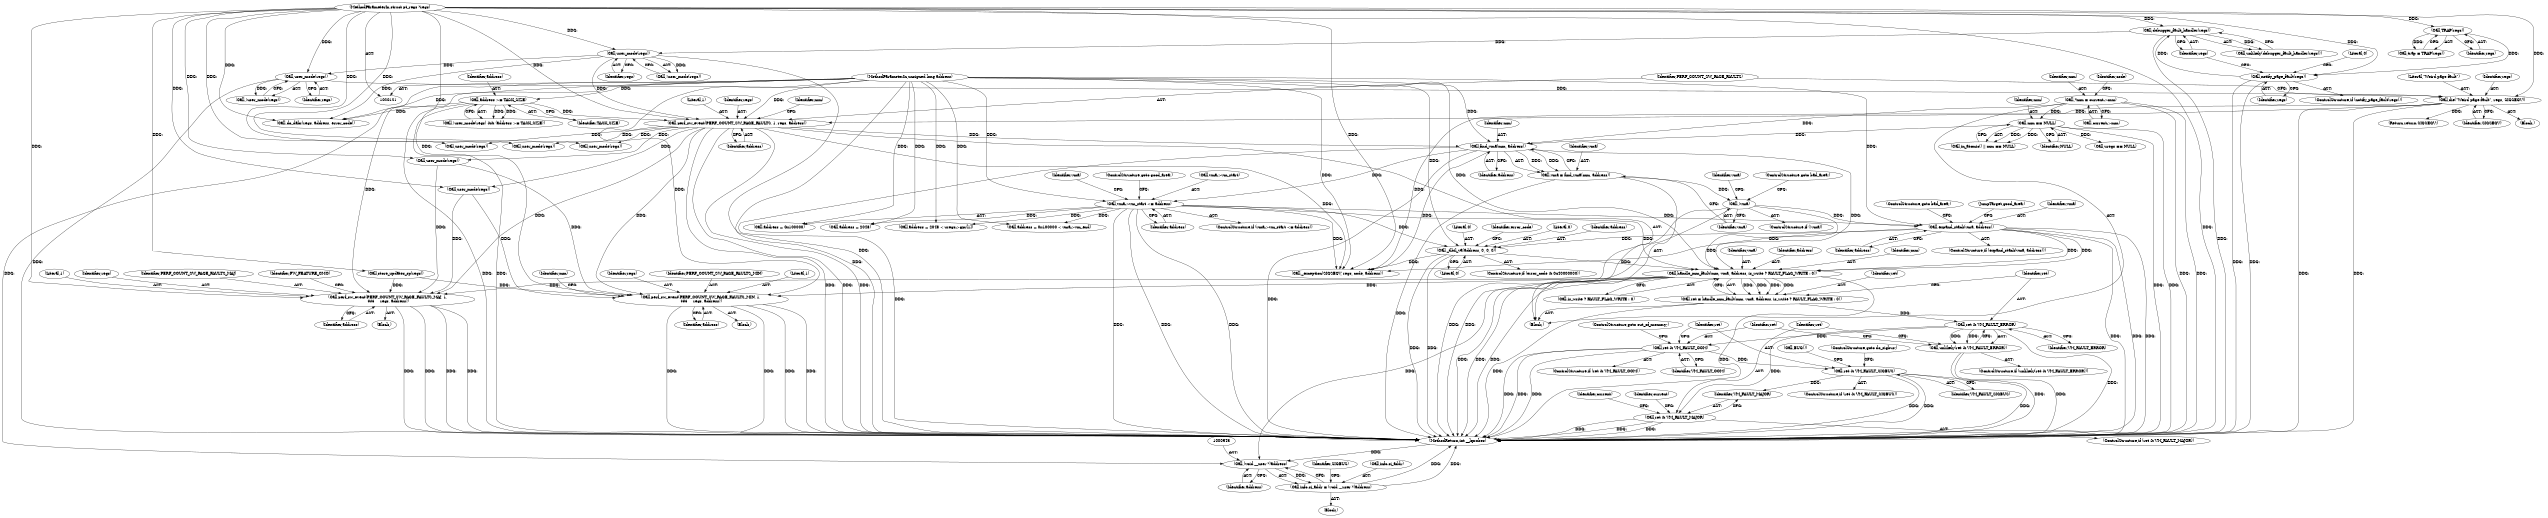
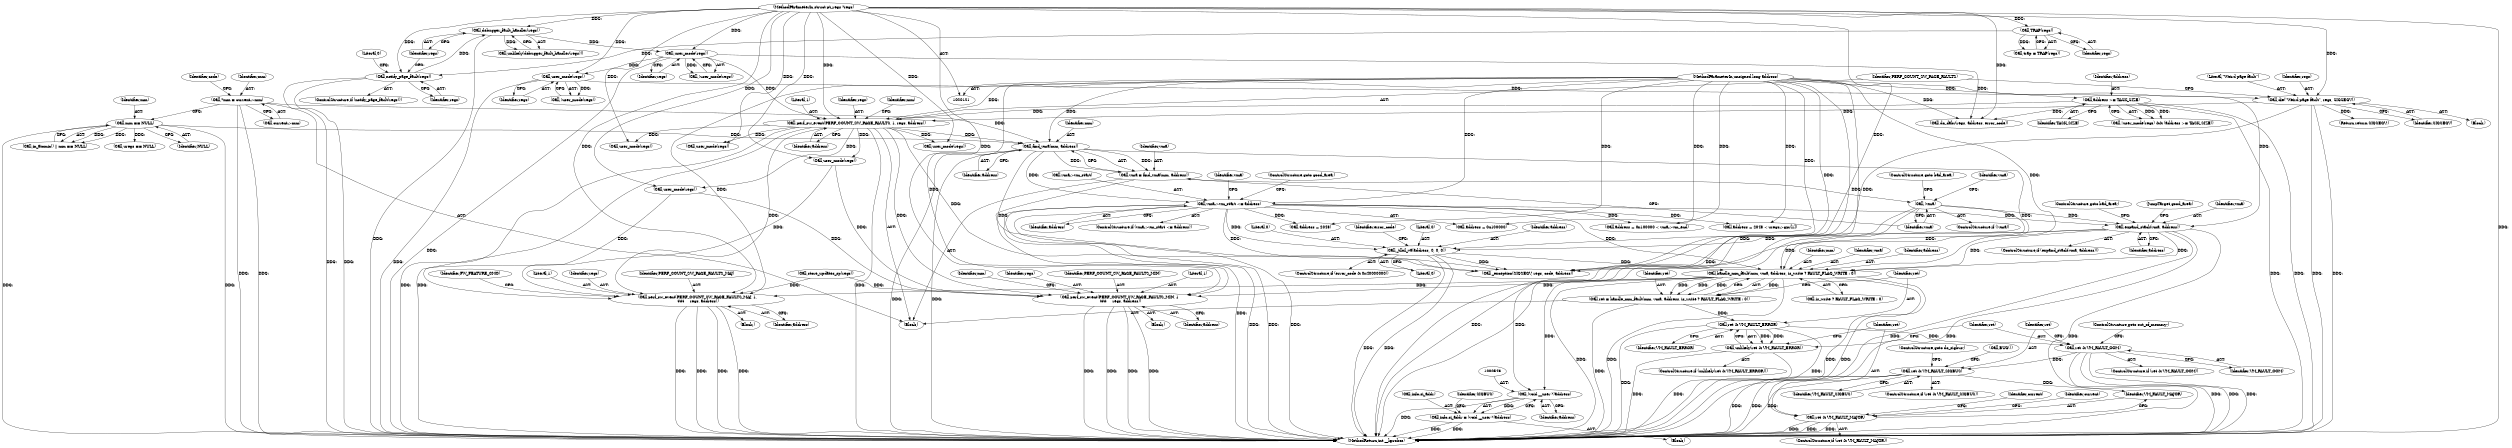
(2056, 112) -> (198, 112)
(153, 151) -> none
(1360, 452) -> (1451, 408)
